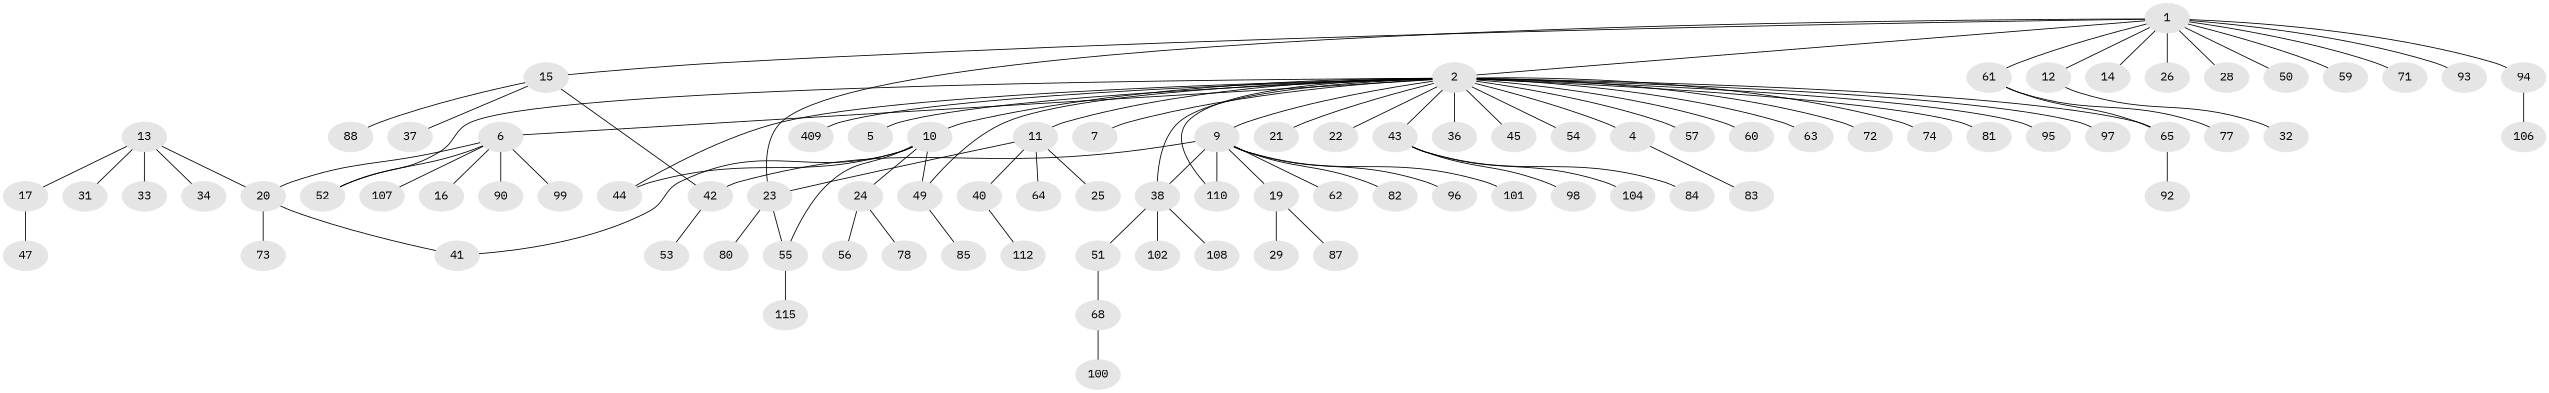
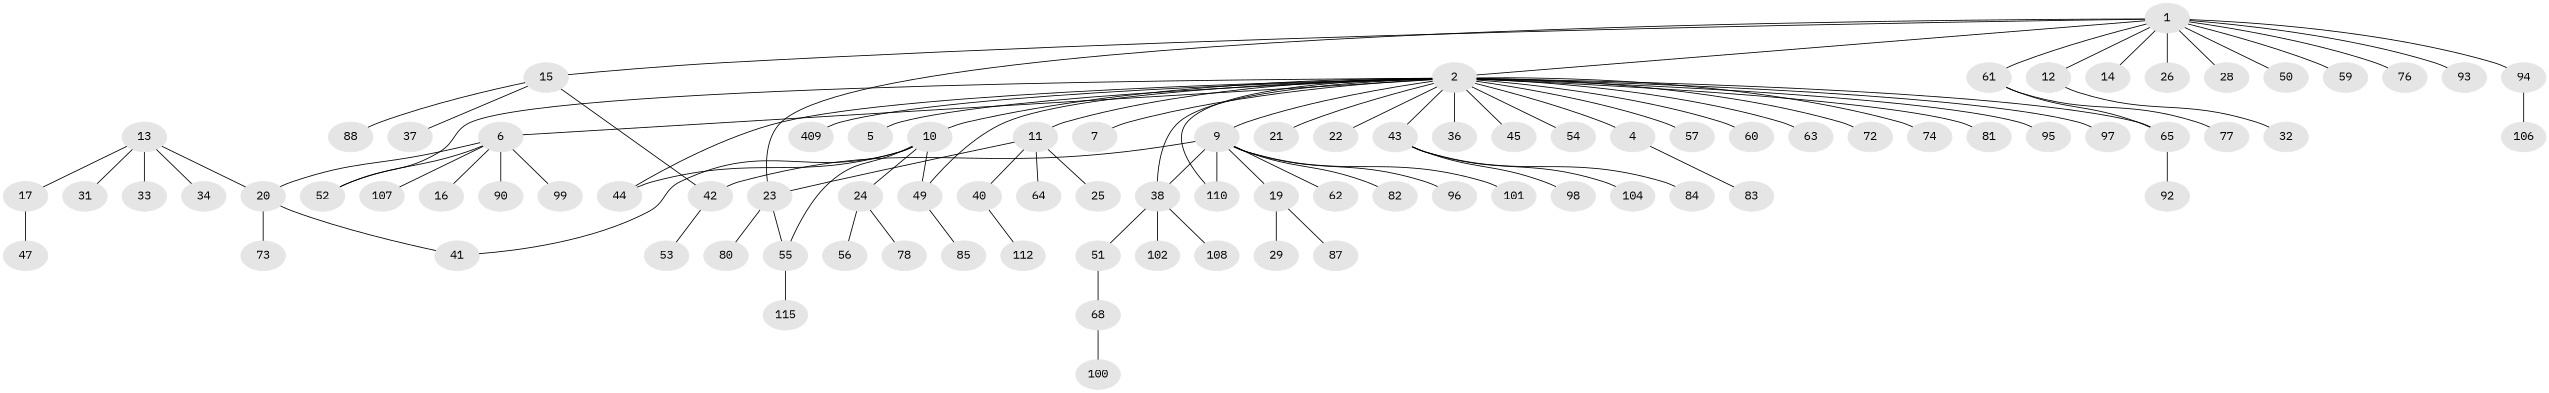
(2405, 78) -> (2405, 78)
